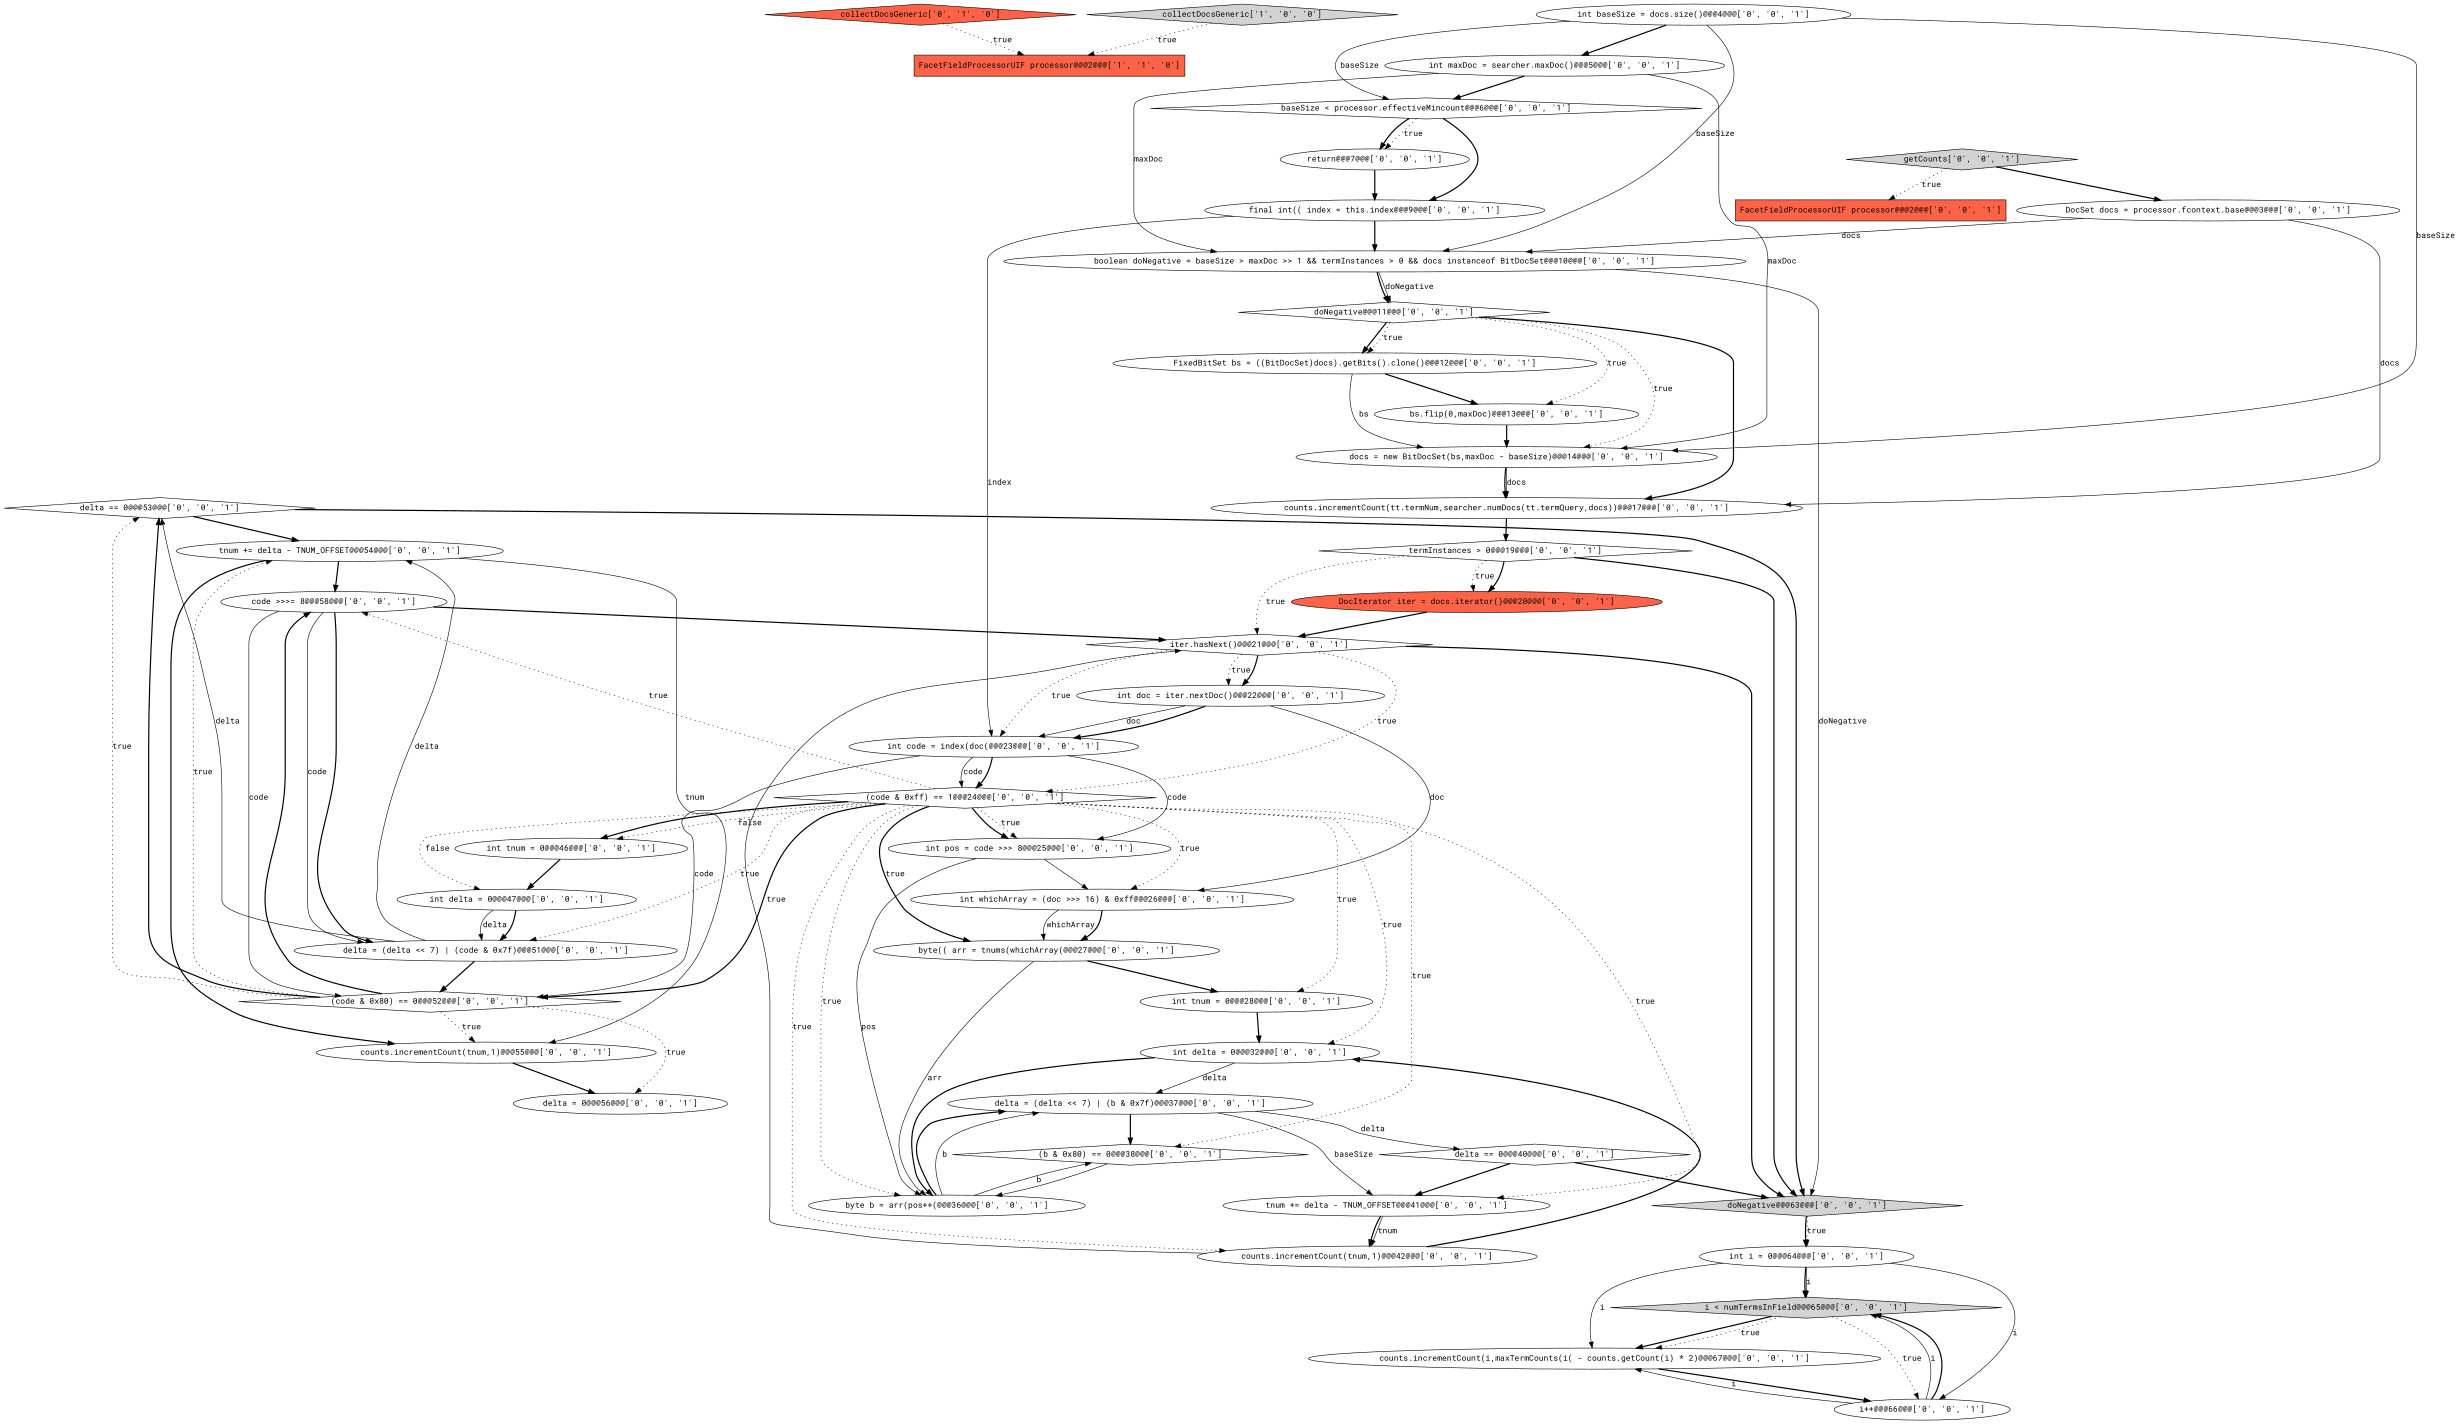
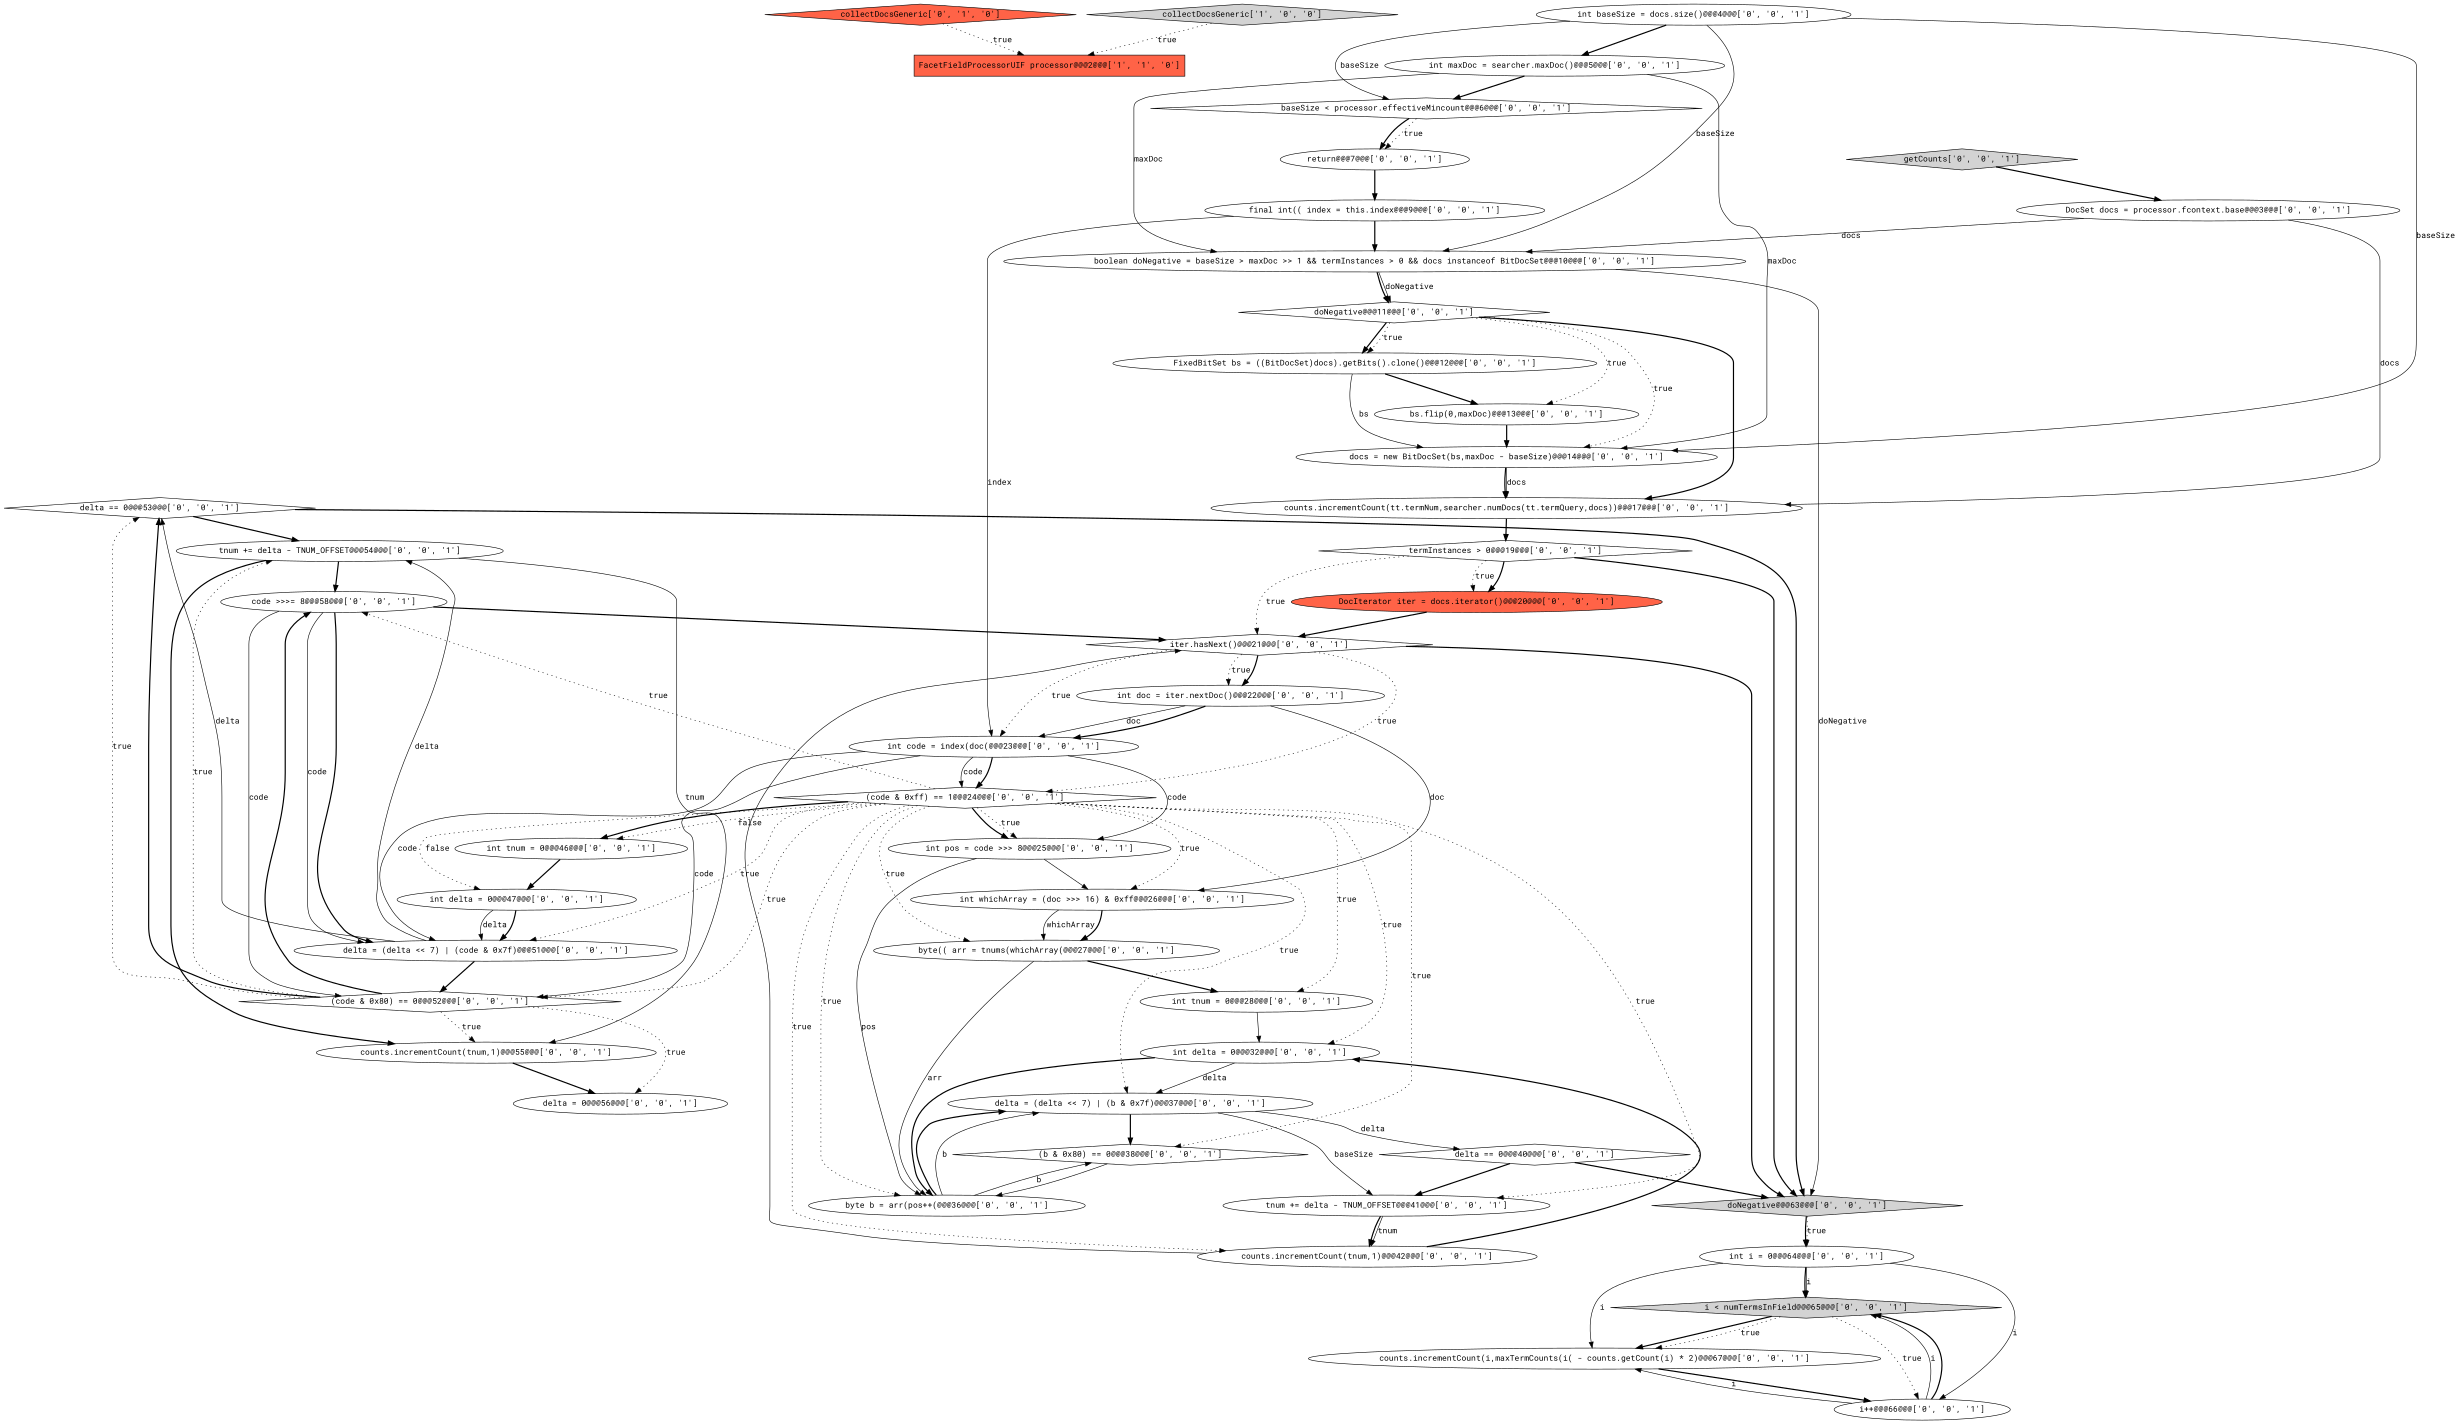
(1478, 162) -> none
(1871, 210) -> none
none -> (574, 815)
(887, 880) -> (887, 880)
none -> (1302, 920)
(746, 942) -> (746, 942)
(1258, 1024) -> (1258, 1024)
